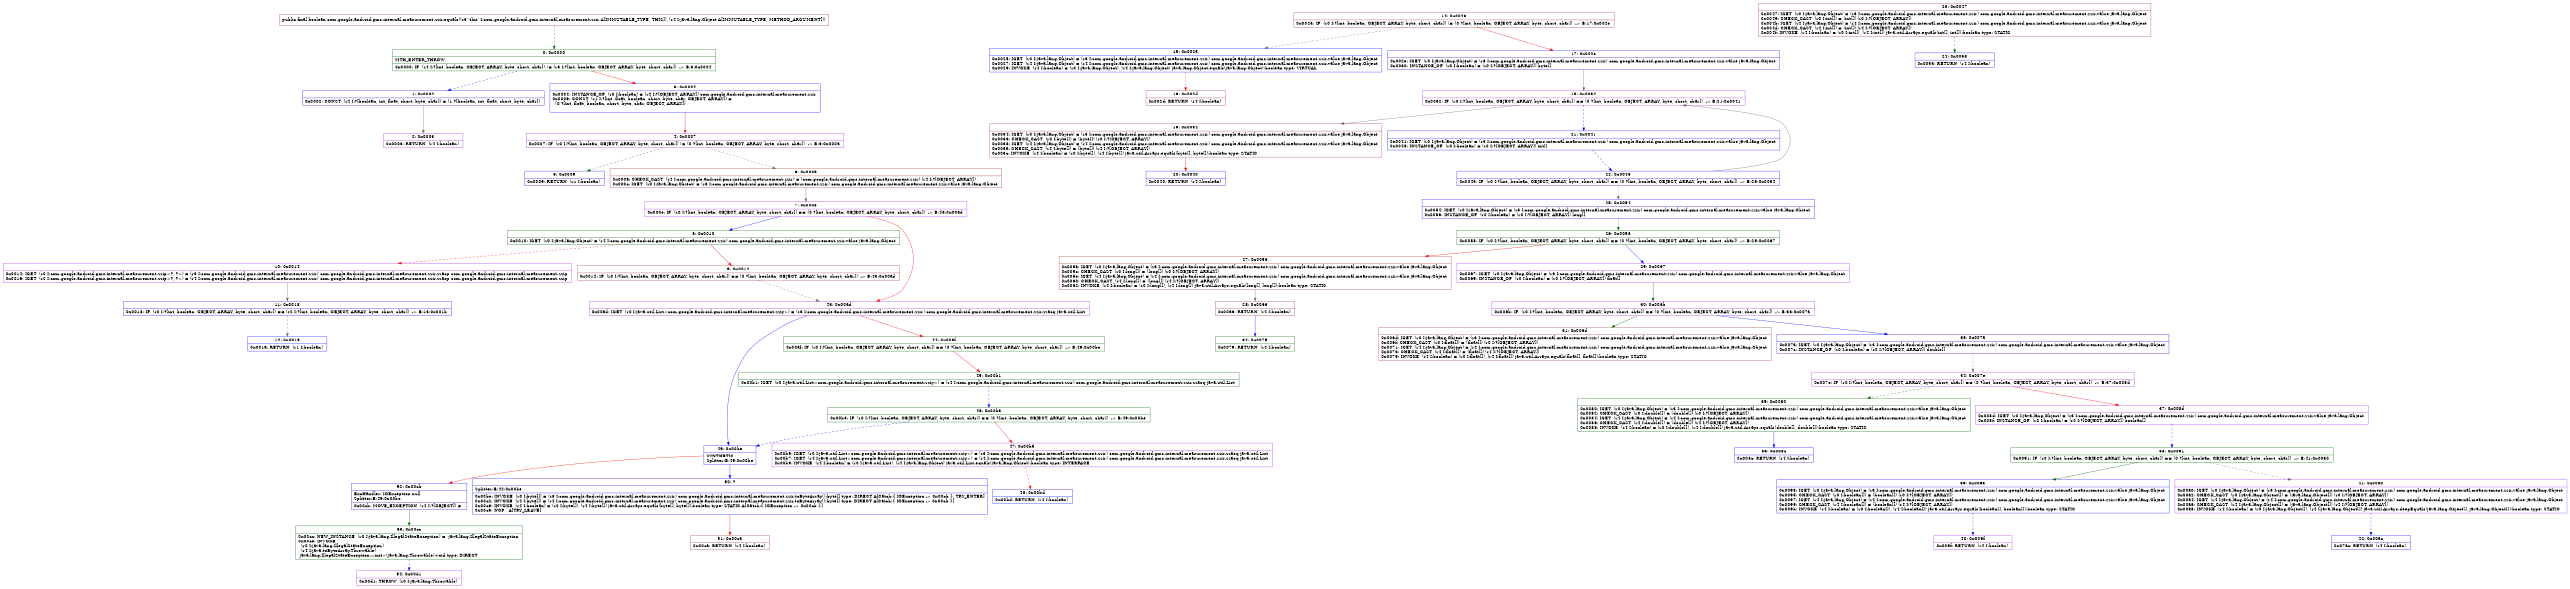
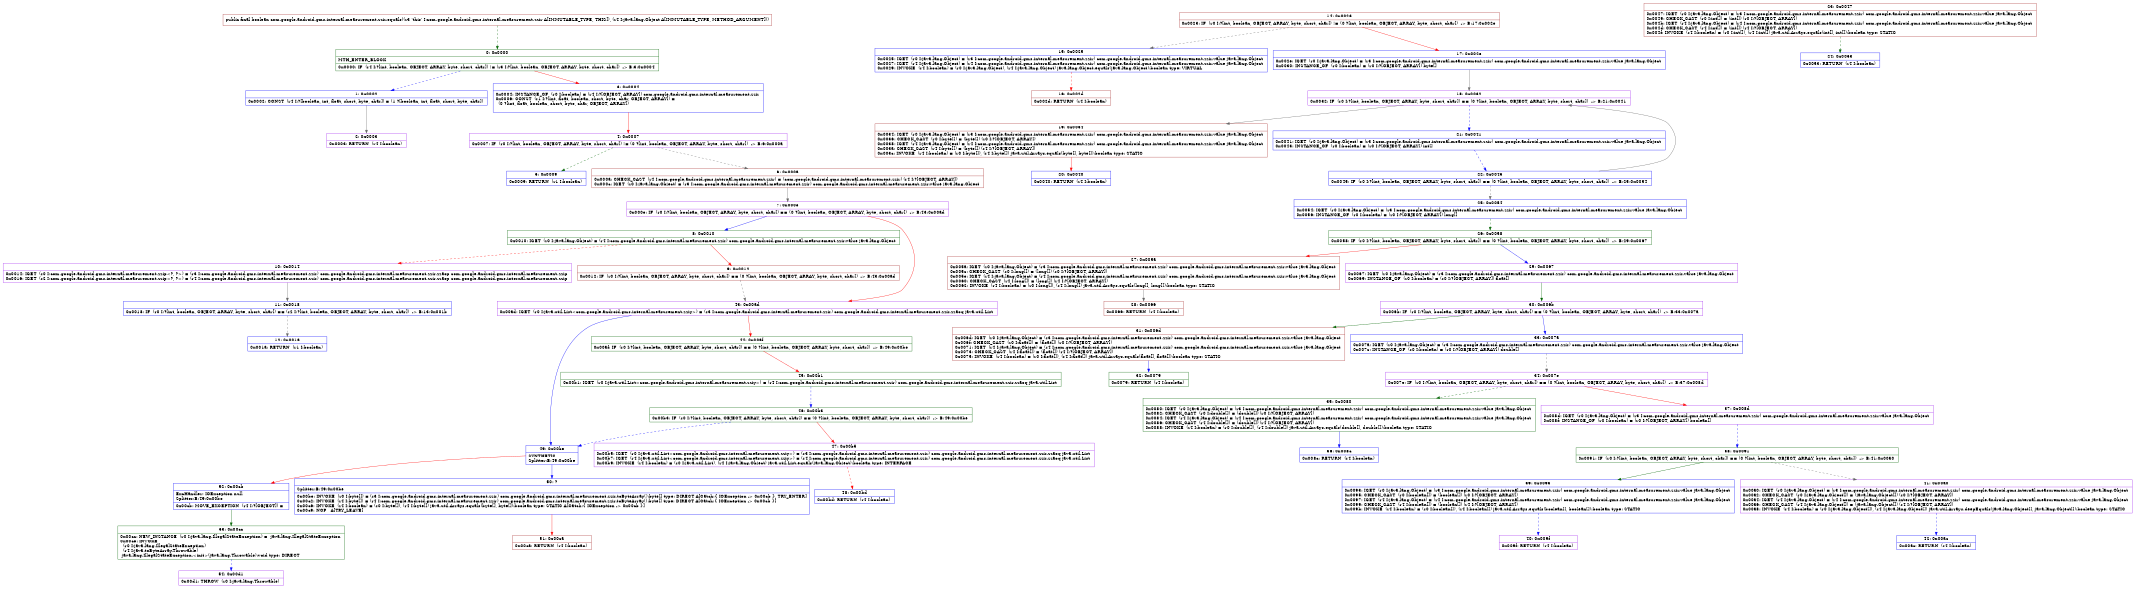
(420, 60) -> (363, 60)
(1255, 325) -> (1149, 365)
(499, 489) -> (321, 489)
(2371, 546) -> (1936, 546)
